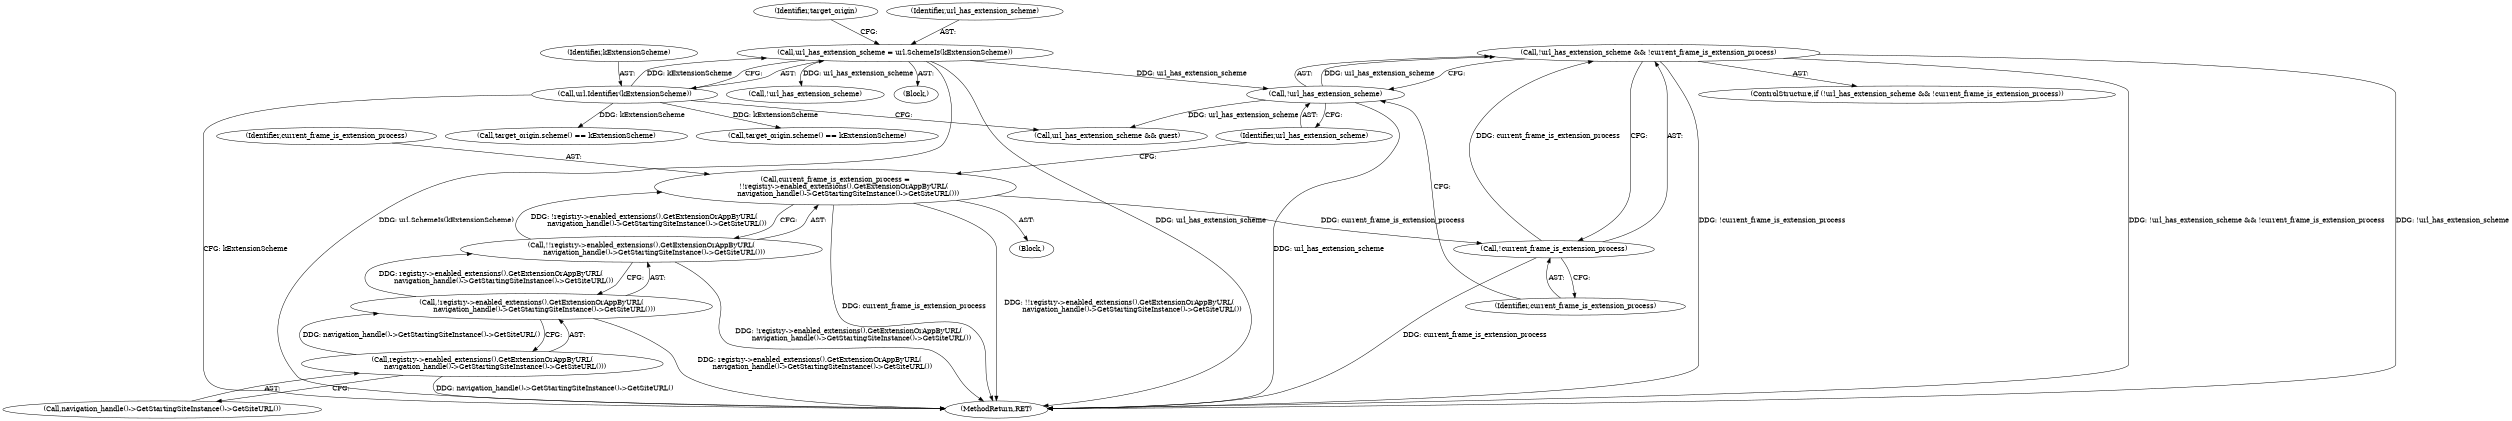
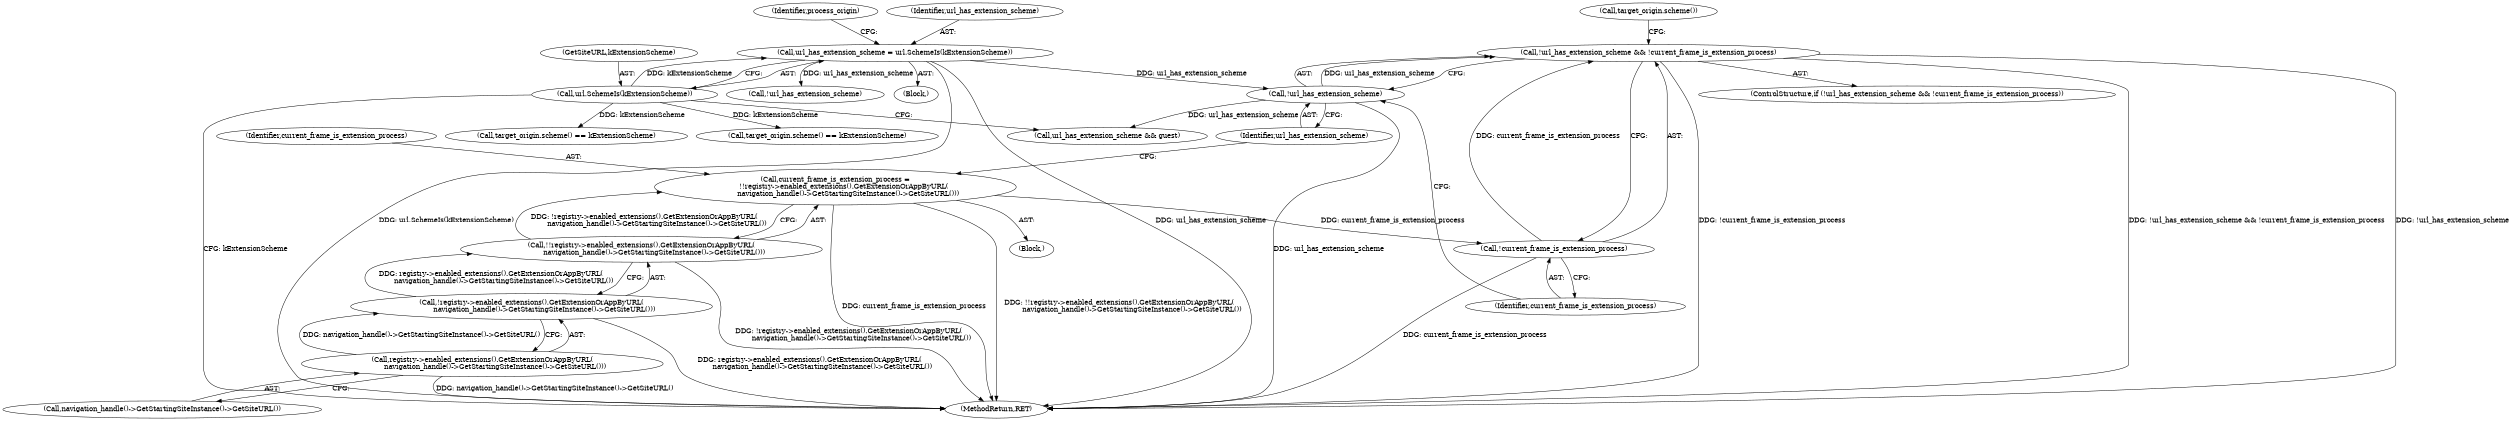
(816, 11) -> (816, 11)
none -> (1649, 11)
(619, 53) -> (619, 53)
(625, 95) -> (625, 95)
